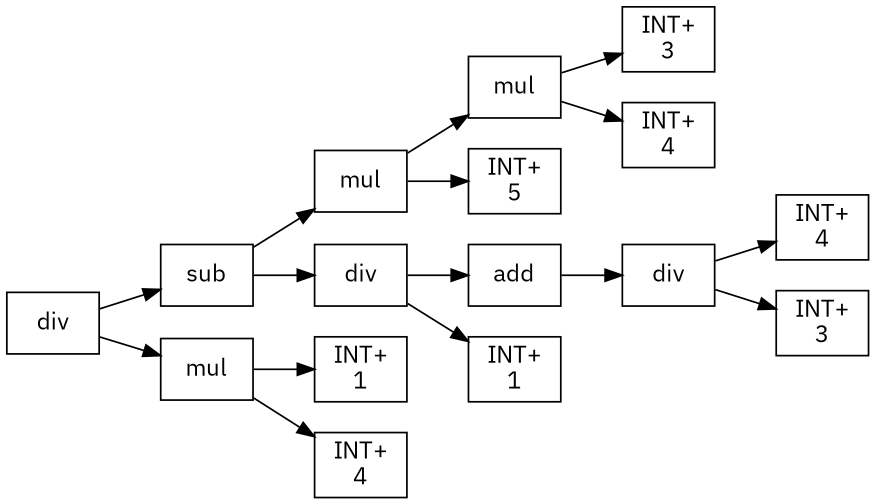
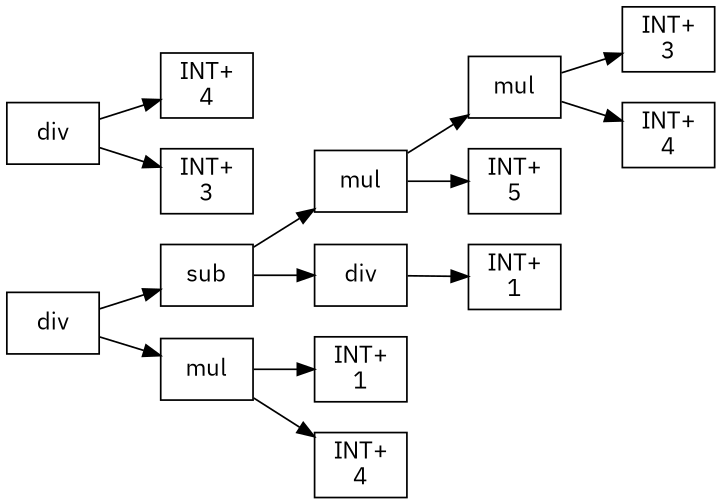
(515, 275) -> none
